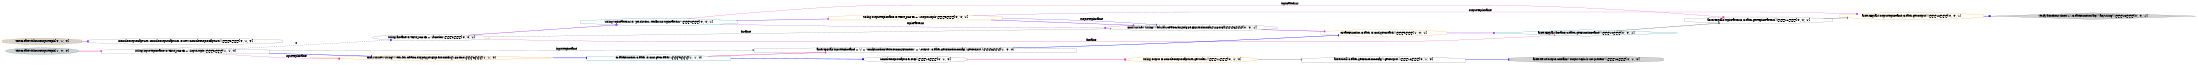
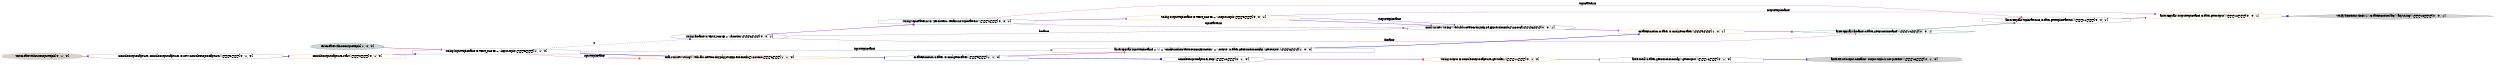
none -> (347, 56)
